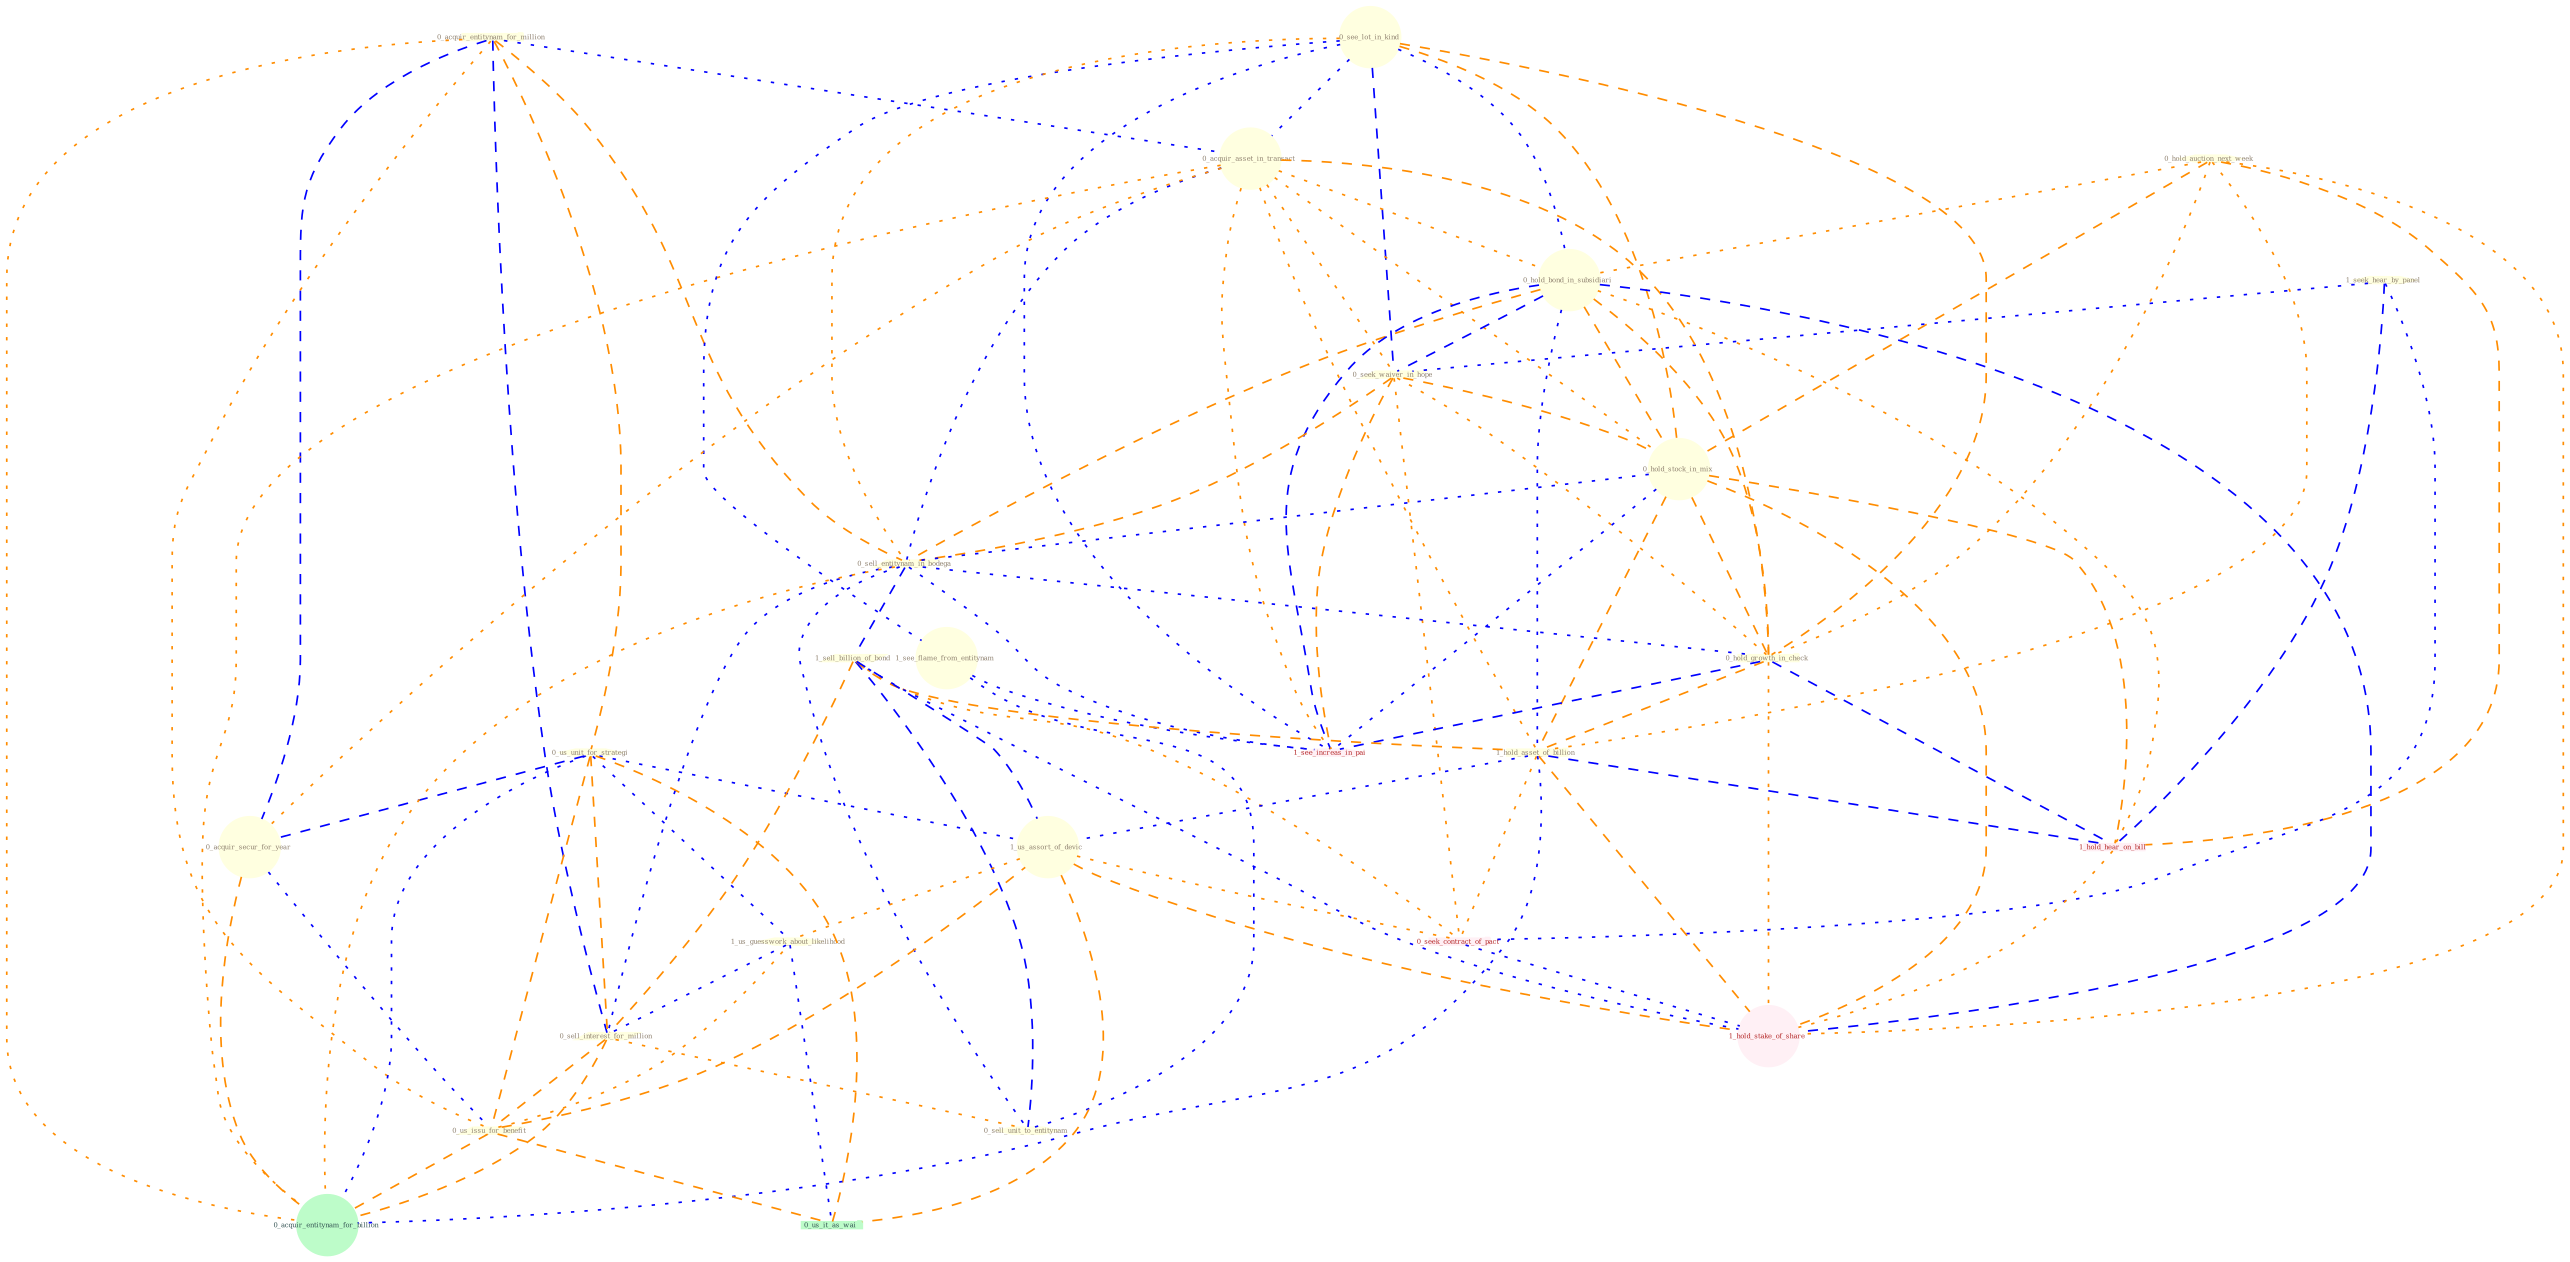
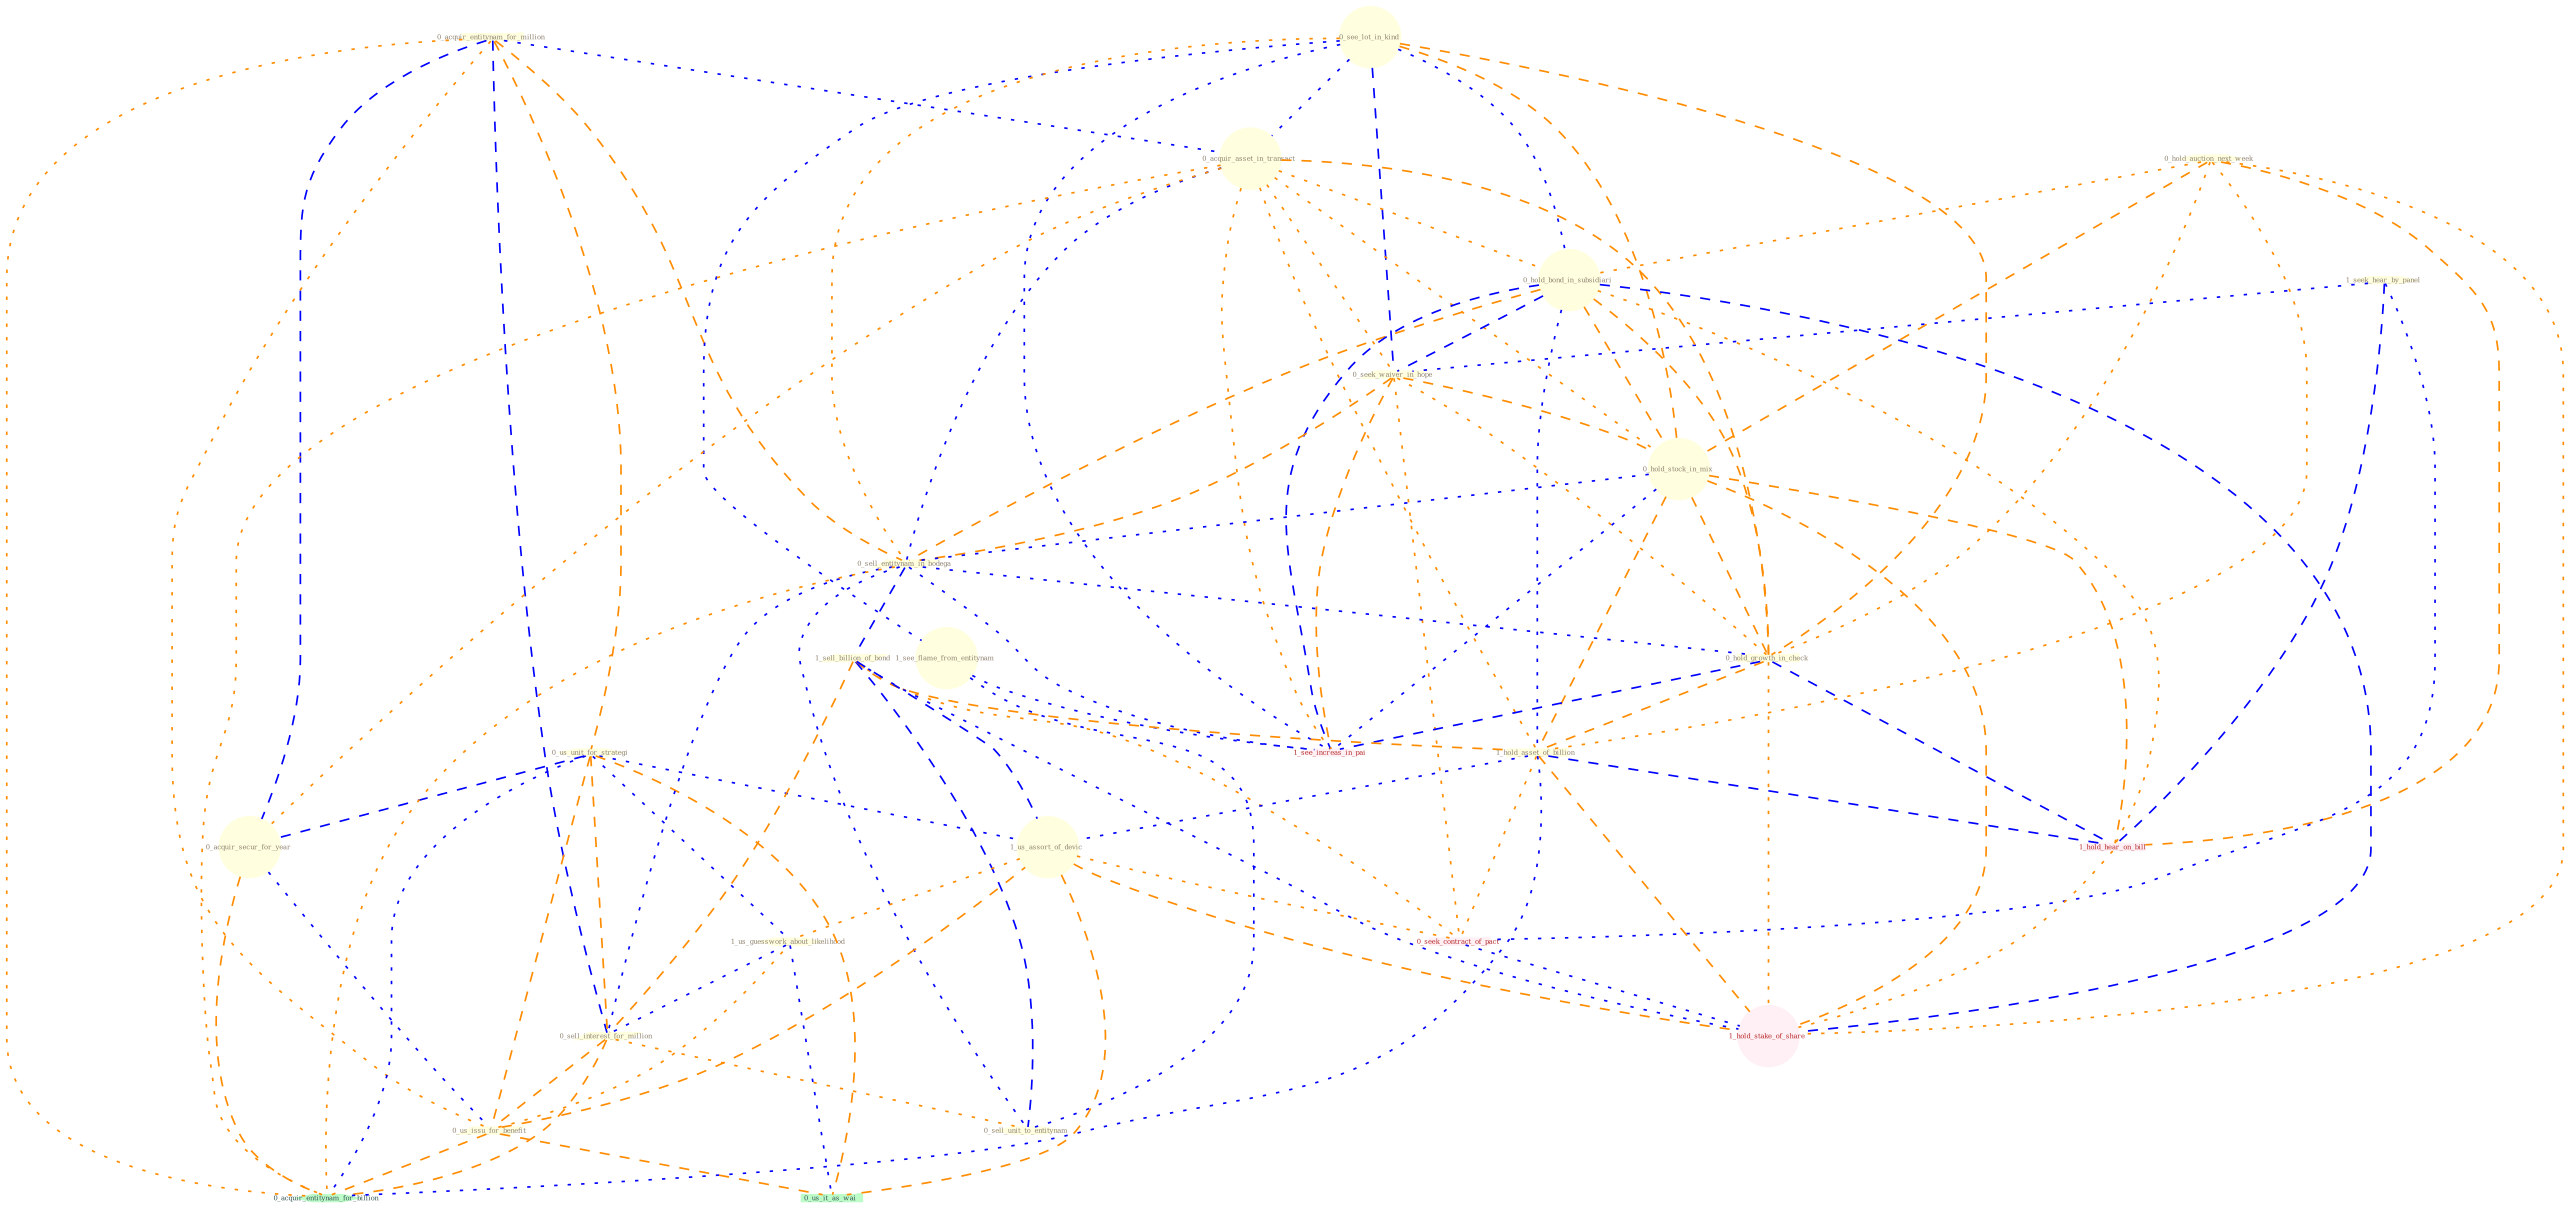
(327, 1225) -> (327, 1198)
